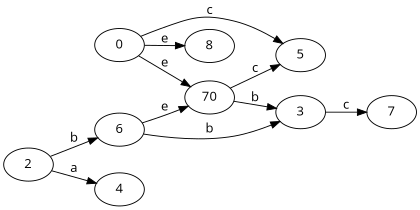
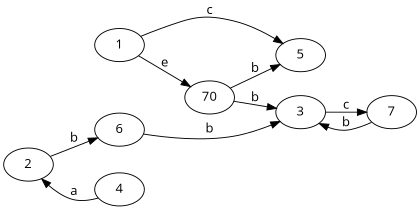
(120, 45) -> (120, 45)
(210, 46) -> none
(255, 68) -> (255, 68)
(161, 117) -> none
none -> (350, 130)
(70, 176) -> (72, 199)
